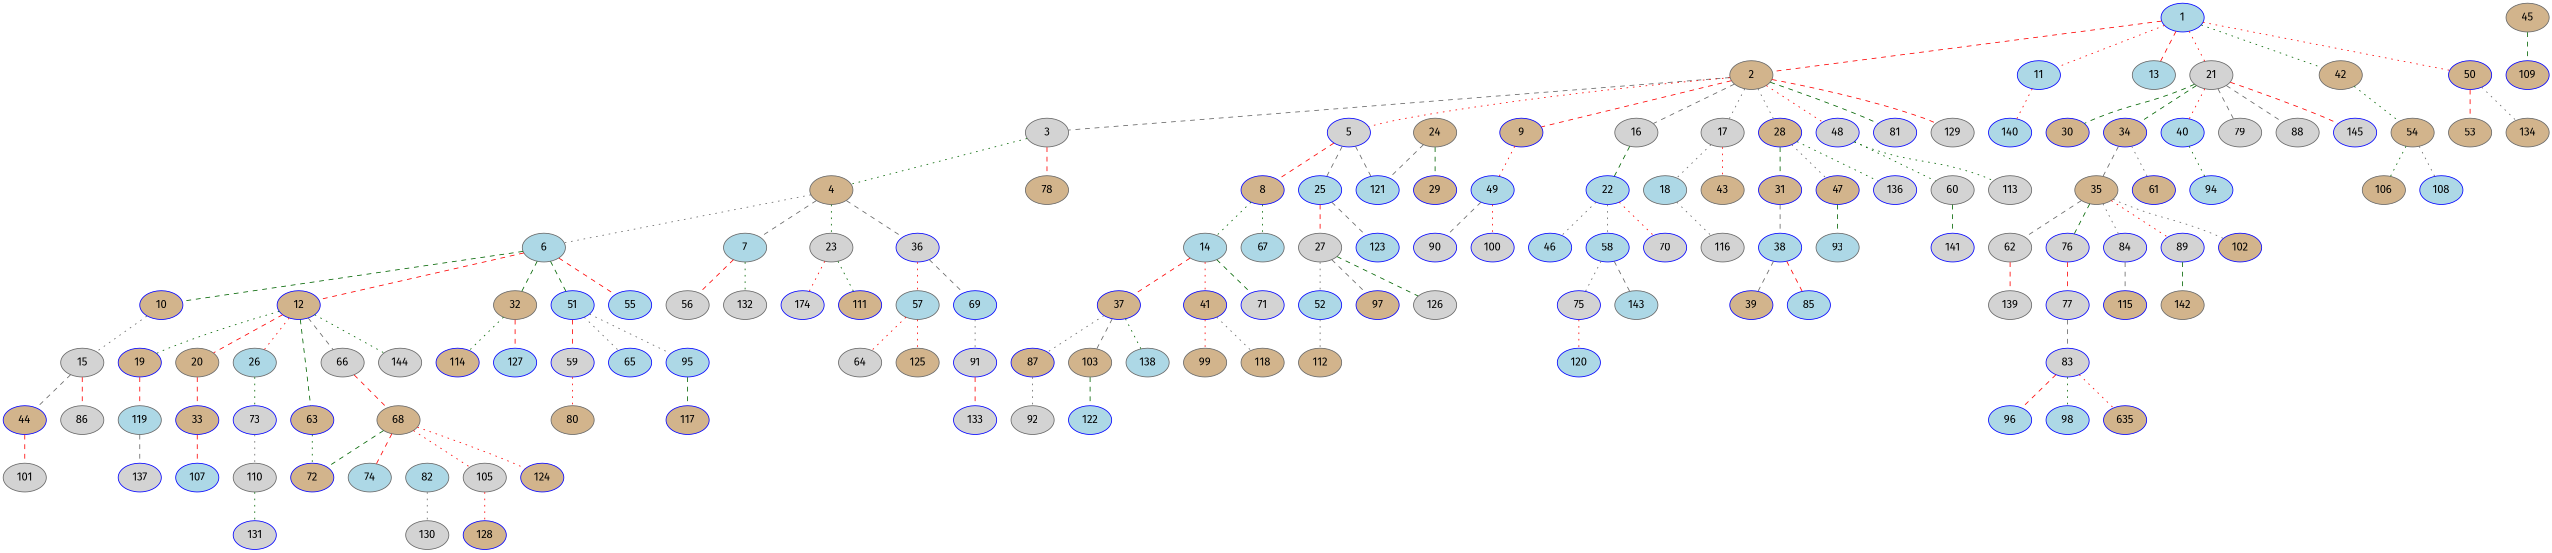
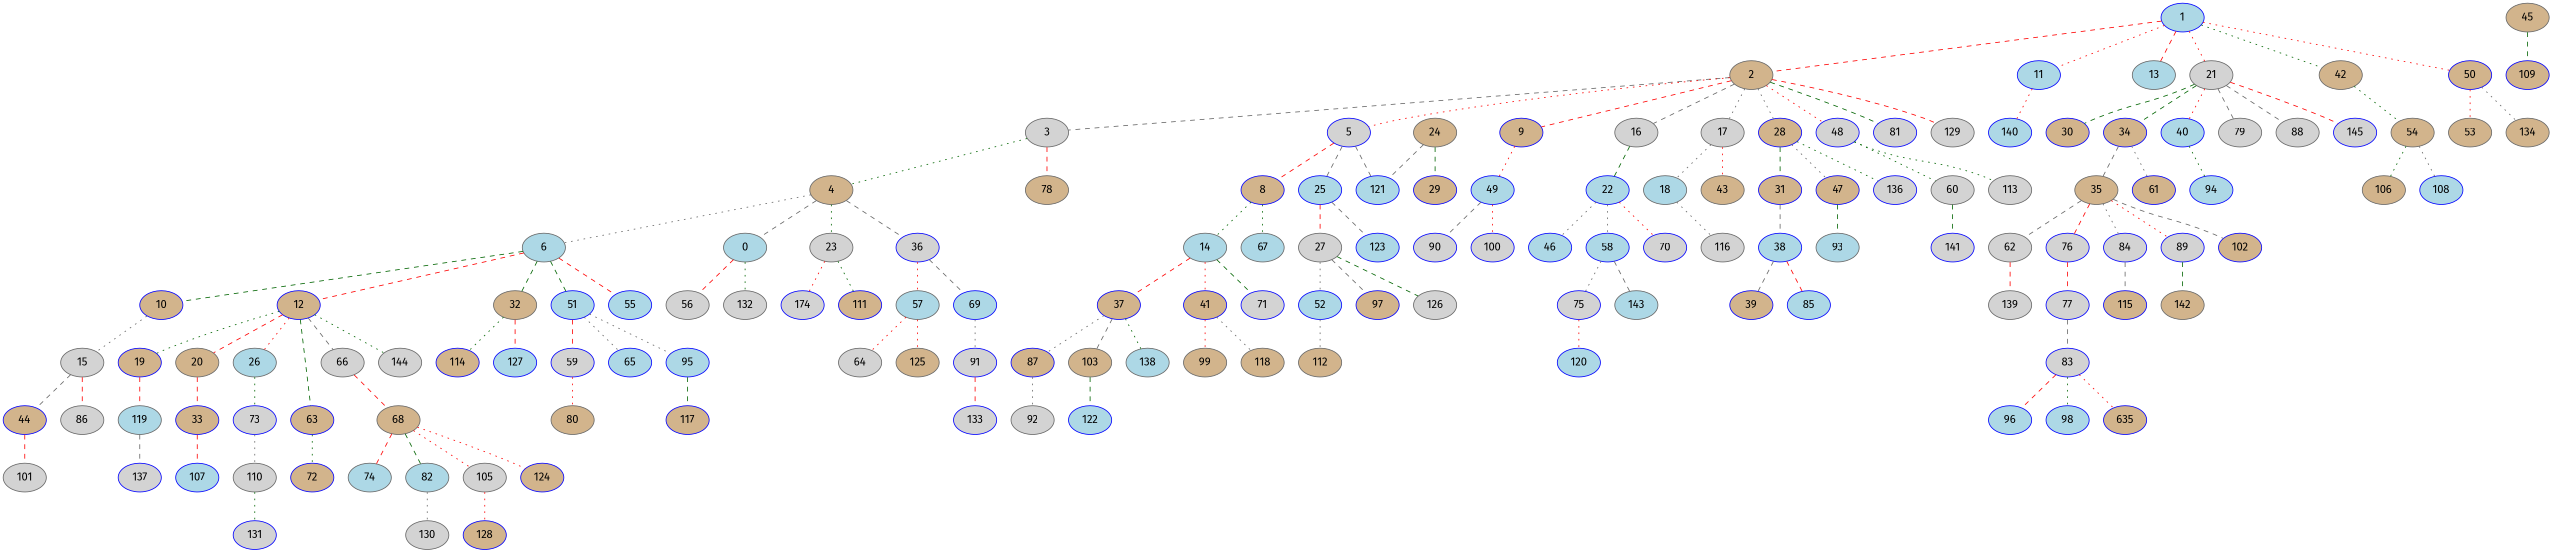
(2470, 104) -> (2470, 104)
(2082, 219) -> (2082, 219)
(2168, 219) -> (2168, 219)
(745, 248) -> (745, 248)
(355, 449) -> (413, 449)
